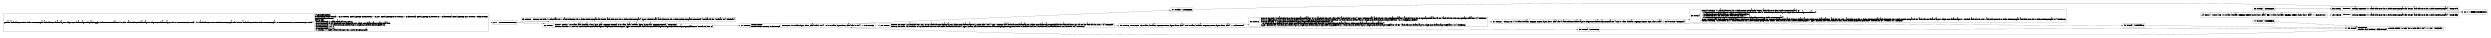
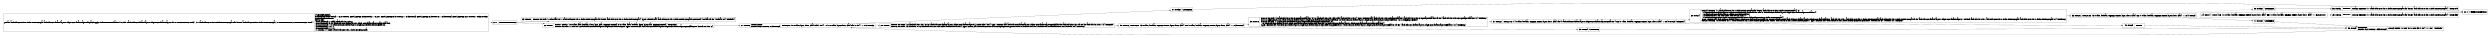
none -> (2134, 16)
(2139, 25) -> (2139, 25)
